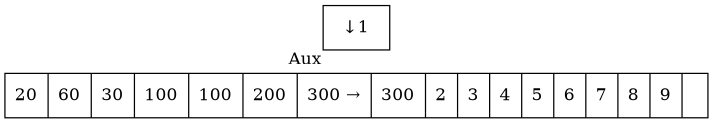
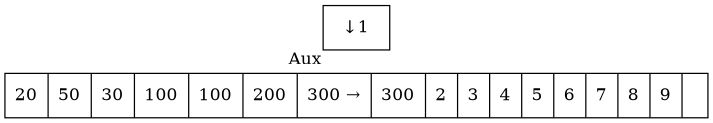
(70, 95) -> (70, 95)
